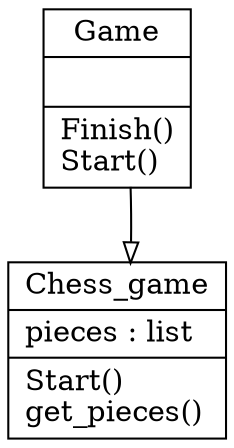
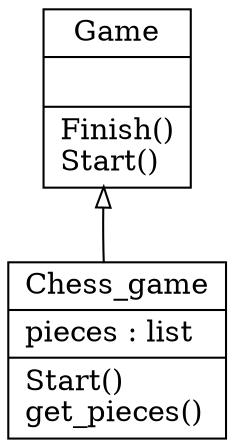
(131, 214) -> (103, 236)
